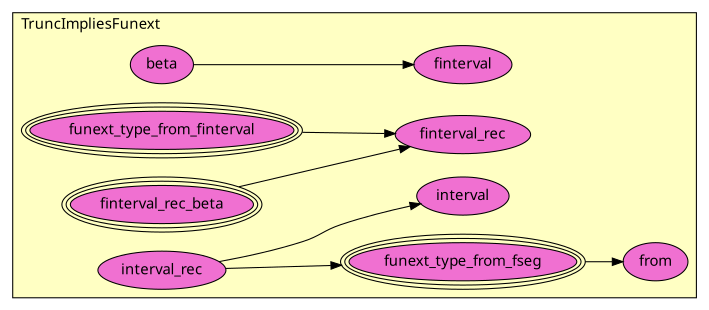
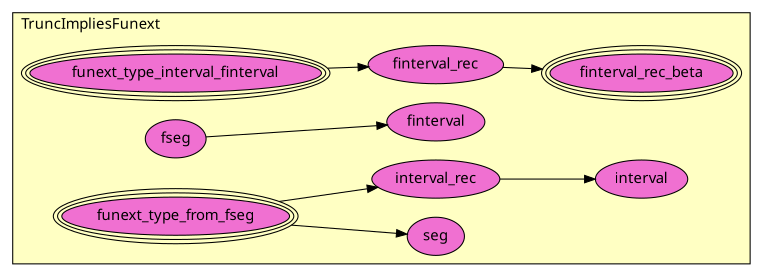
(162, 65) -> (176, 139)
(162, 130) -> (176, 73)
(319, 168) -> (517, 68)
(656, 262) -> (436, 236)
(278, 267) -> (323, 195)
